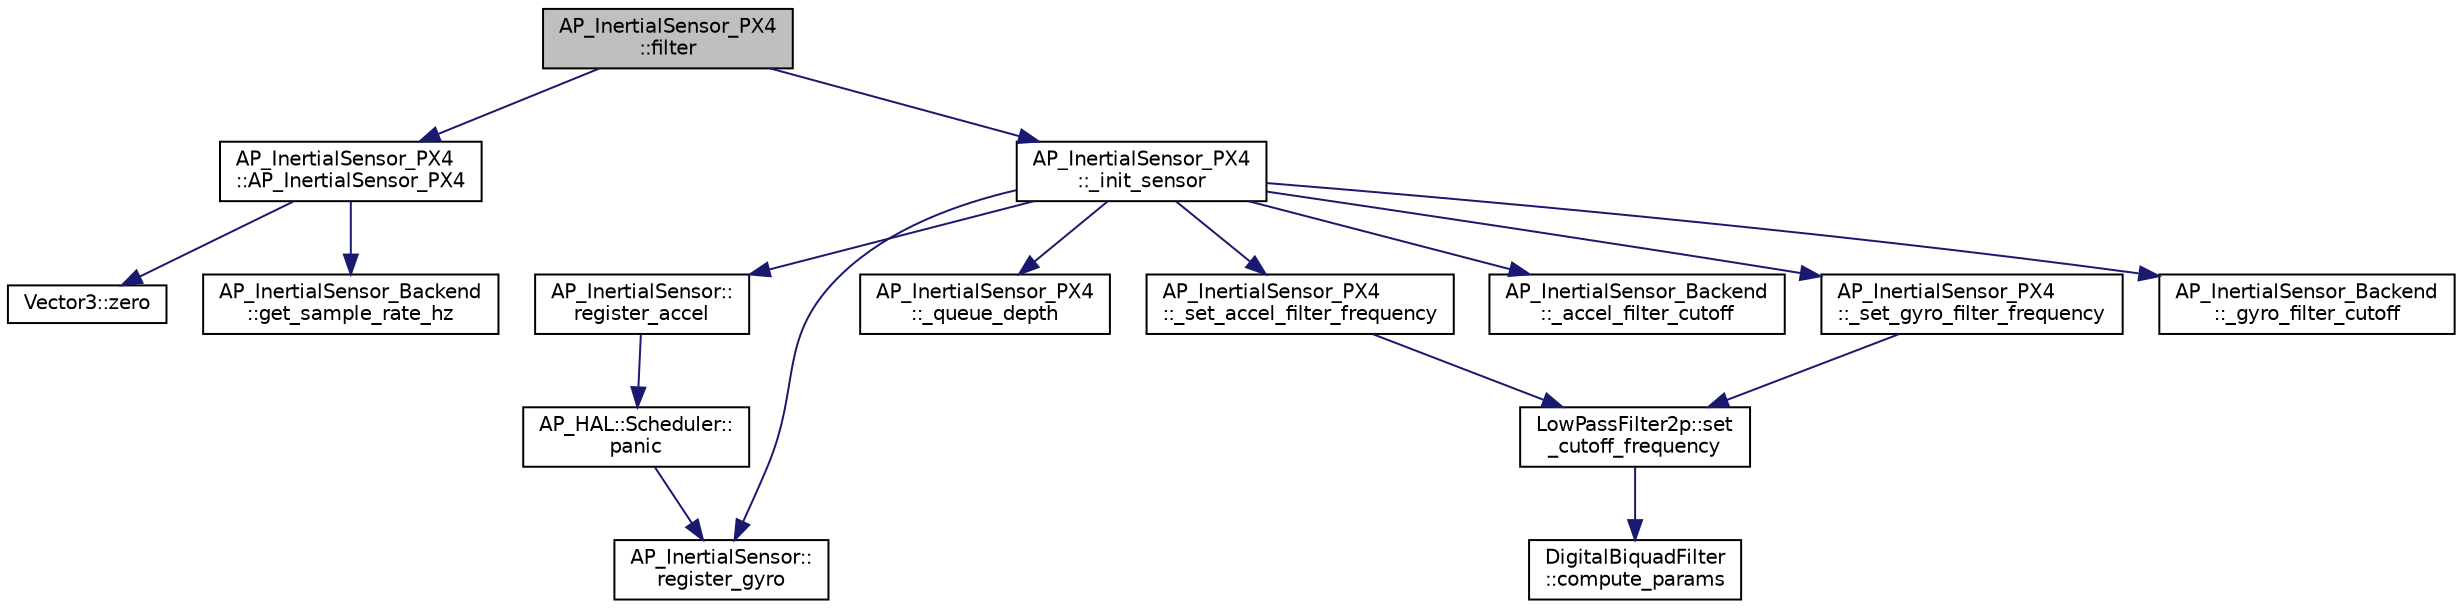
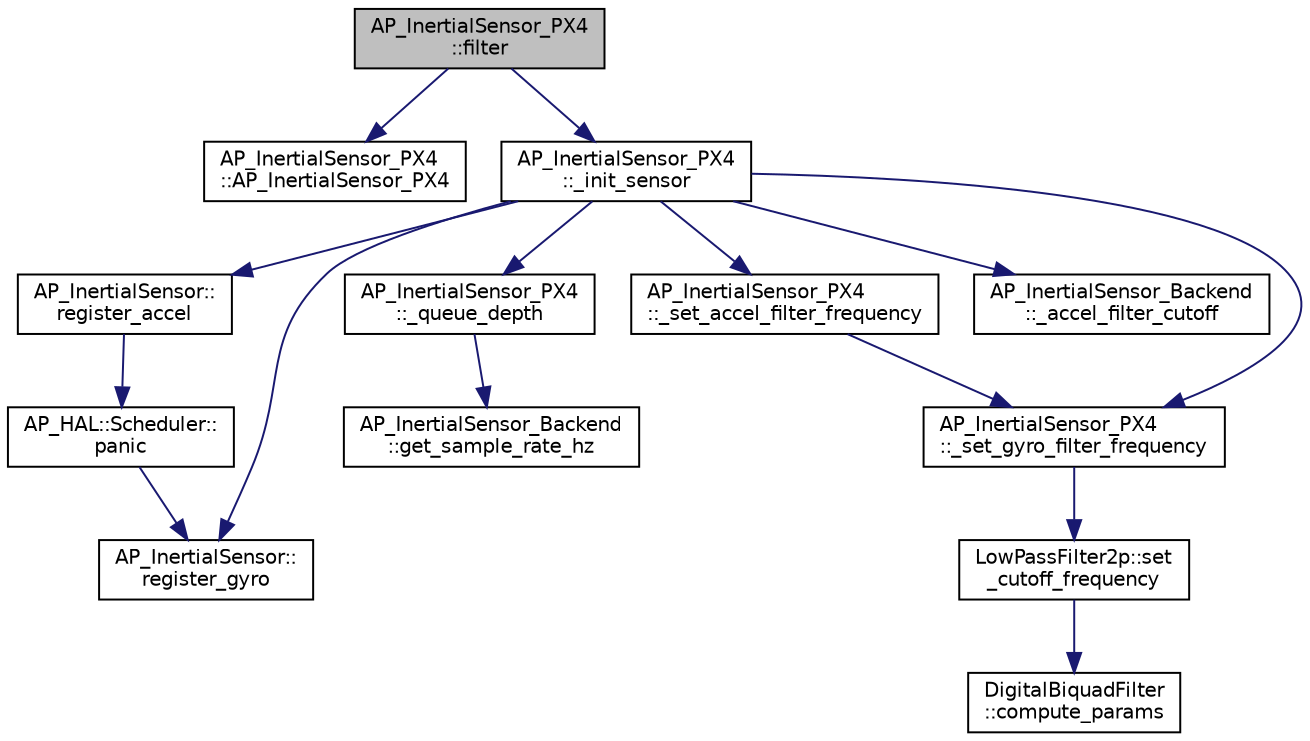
(351, 228) -> (479, 361)
(87, 304) -> none
(2307, 304) -> none
(1458, 367) -> (920, 367)
